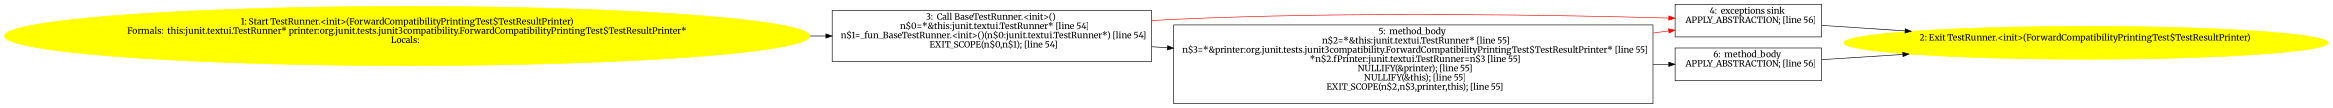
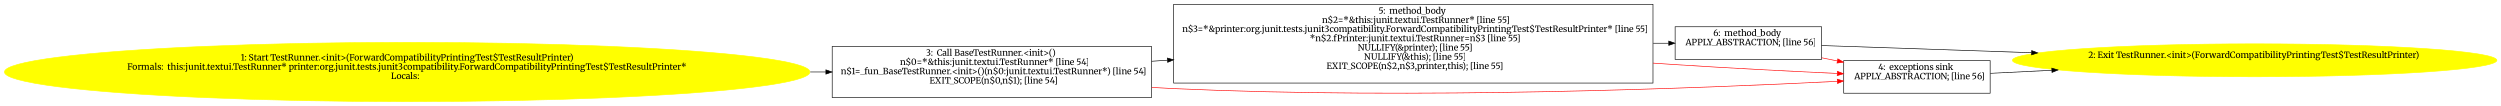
none -> (1829, 59)
